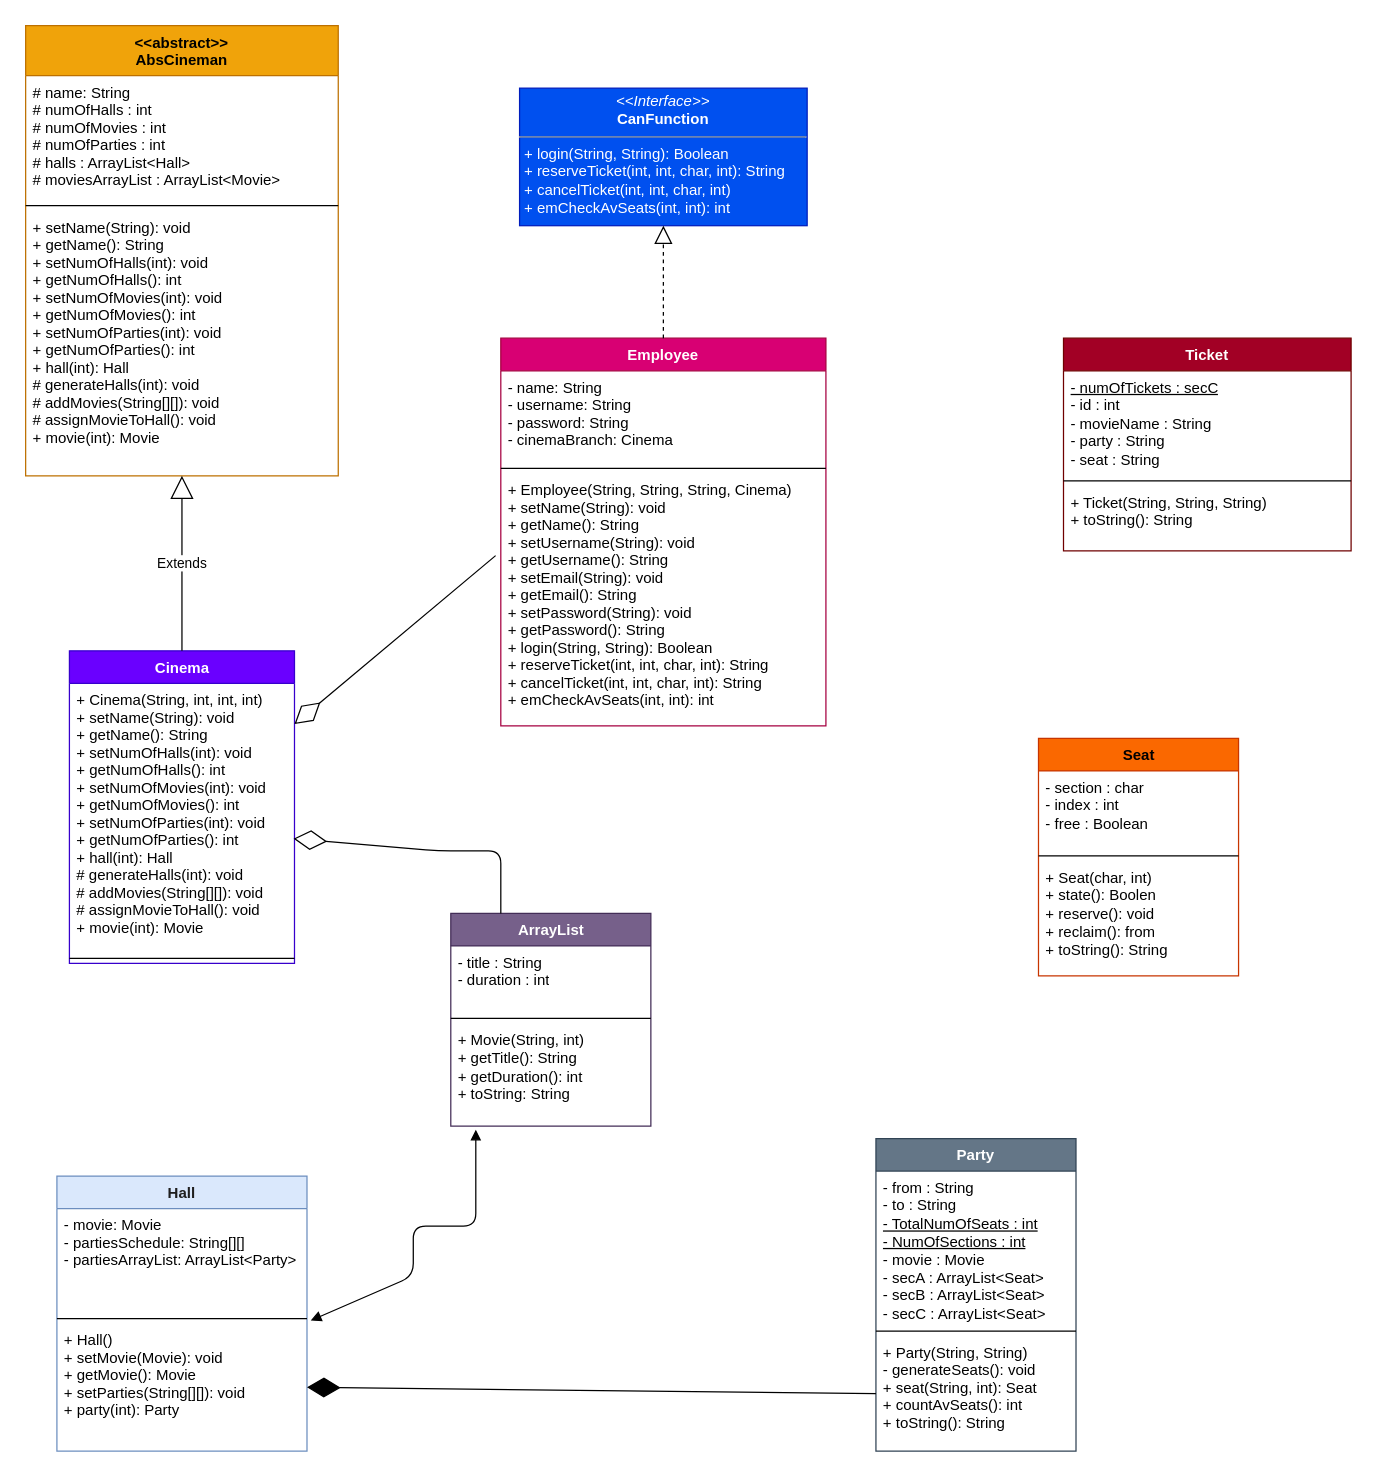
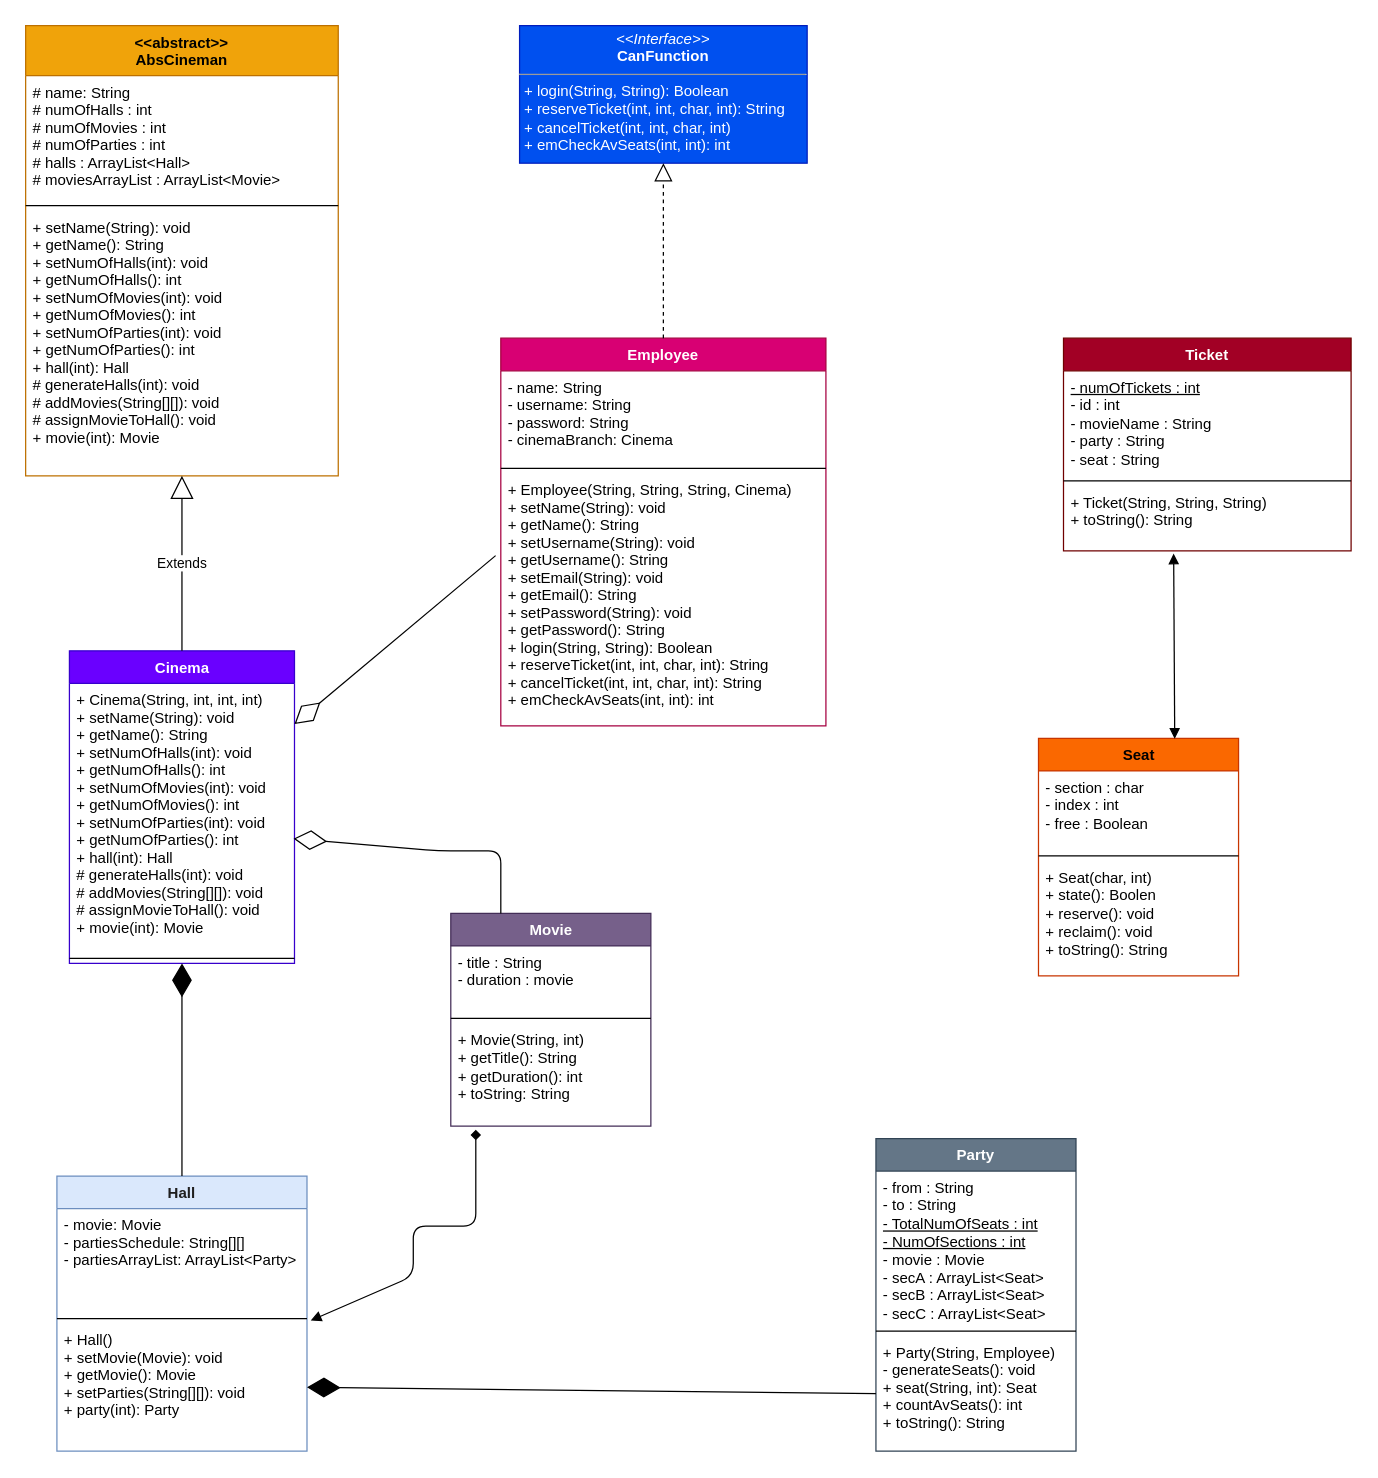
(663, 157) -> (663, 94)
(1149, 424) -> (1143, 424)
none -> (1174, 646)
(1120, 914) -> (1120, 914)
(551, 931) -> (551, 931)
(514, 972) -> (522, 972)
none -> (182, 1086)
(476, 1141) -> (476, 1141)
(969, 1353) -> (978, 1353)
